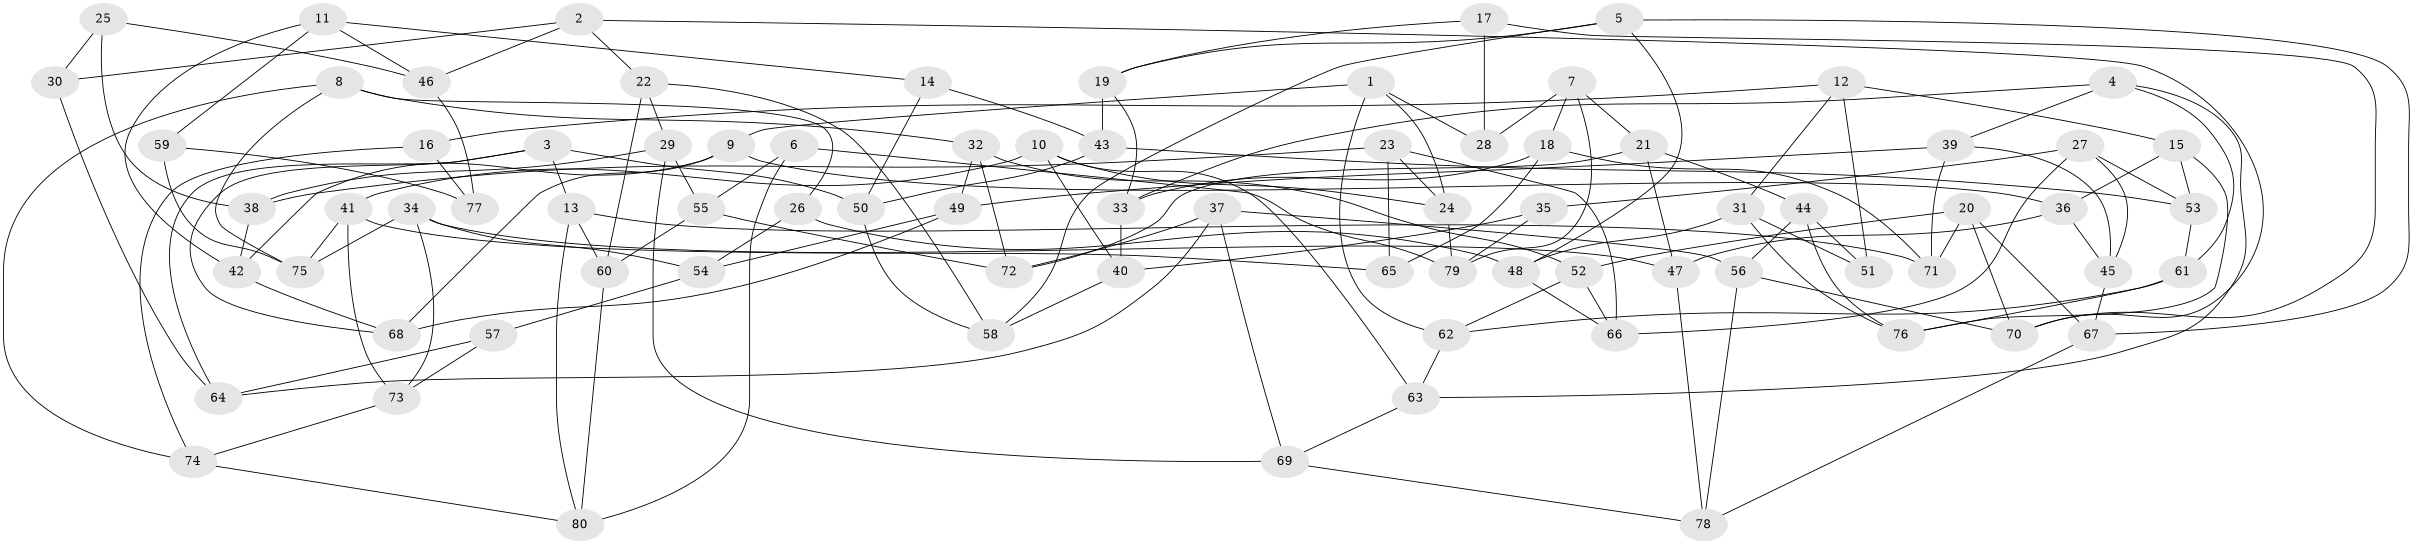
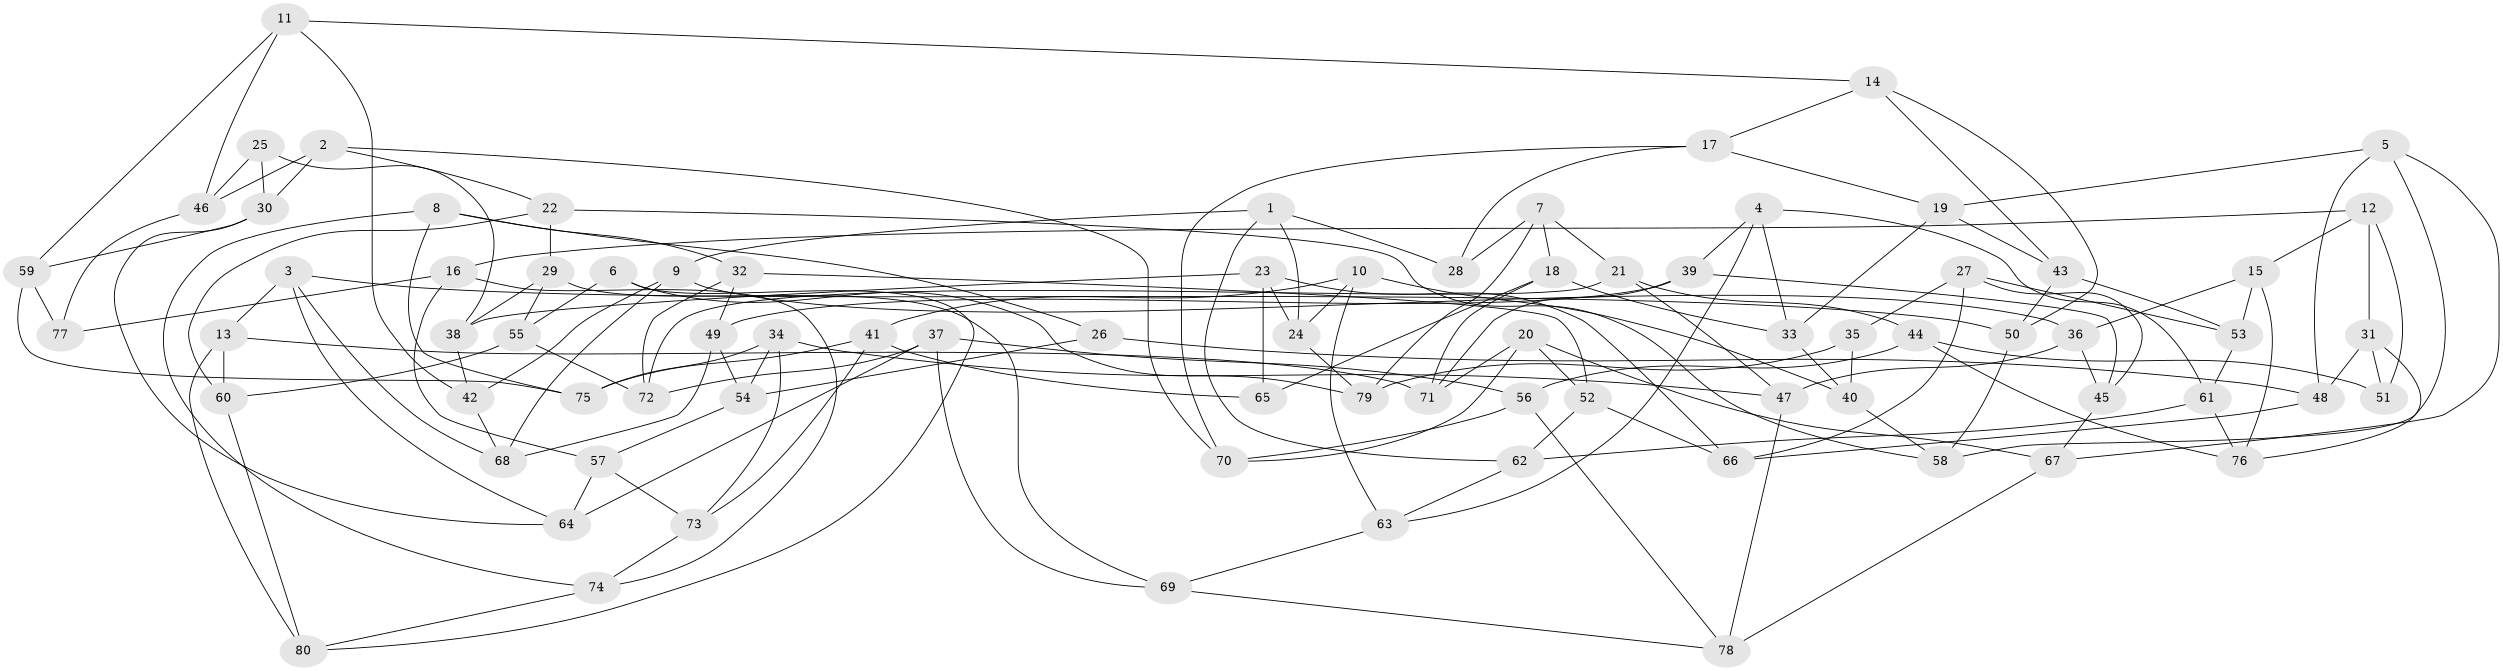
none -> (1791, 114)
none -> (154, 243)
none -> (440, 415)
